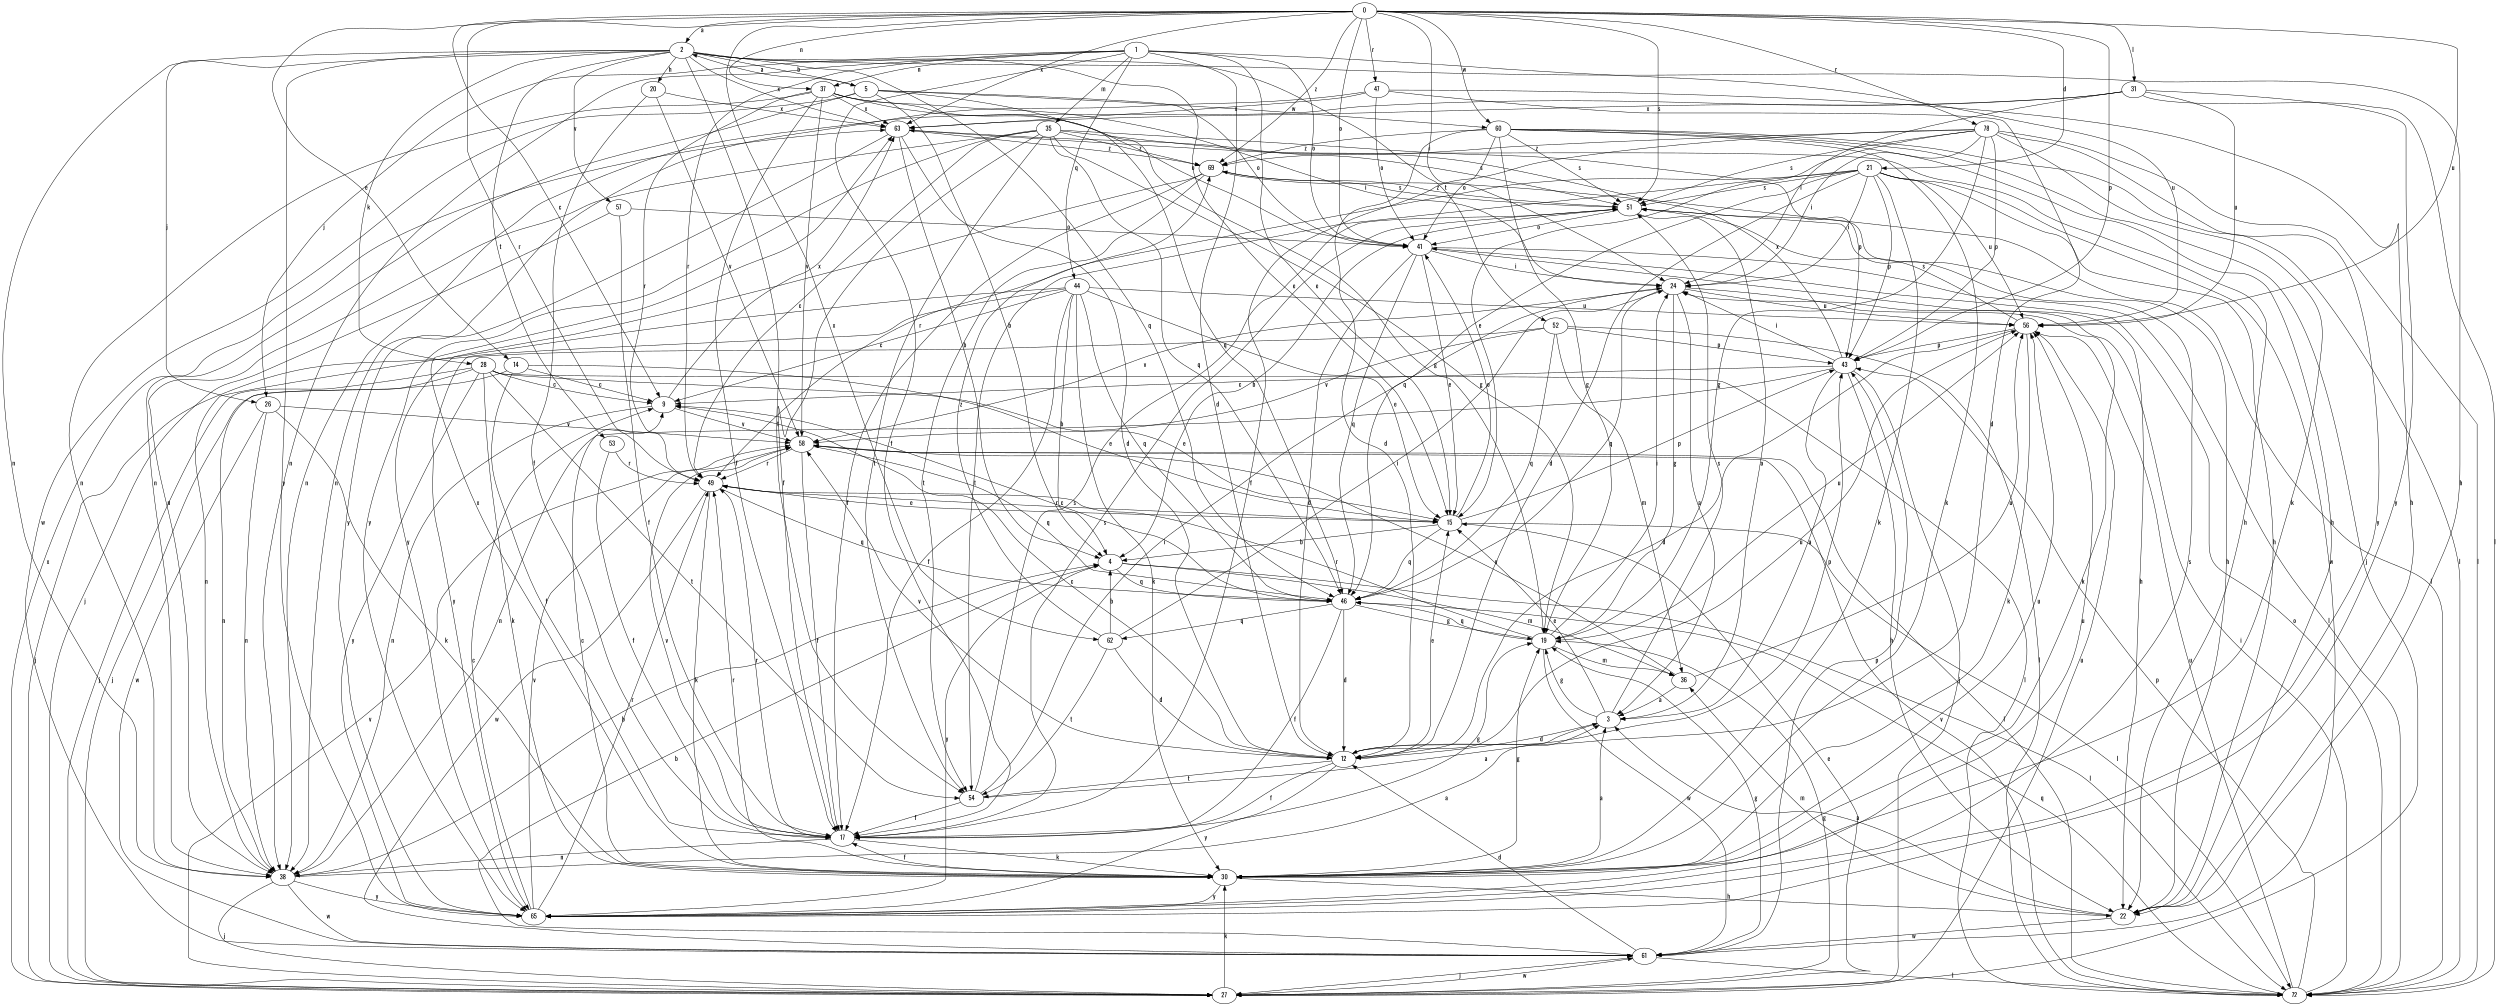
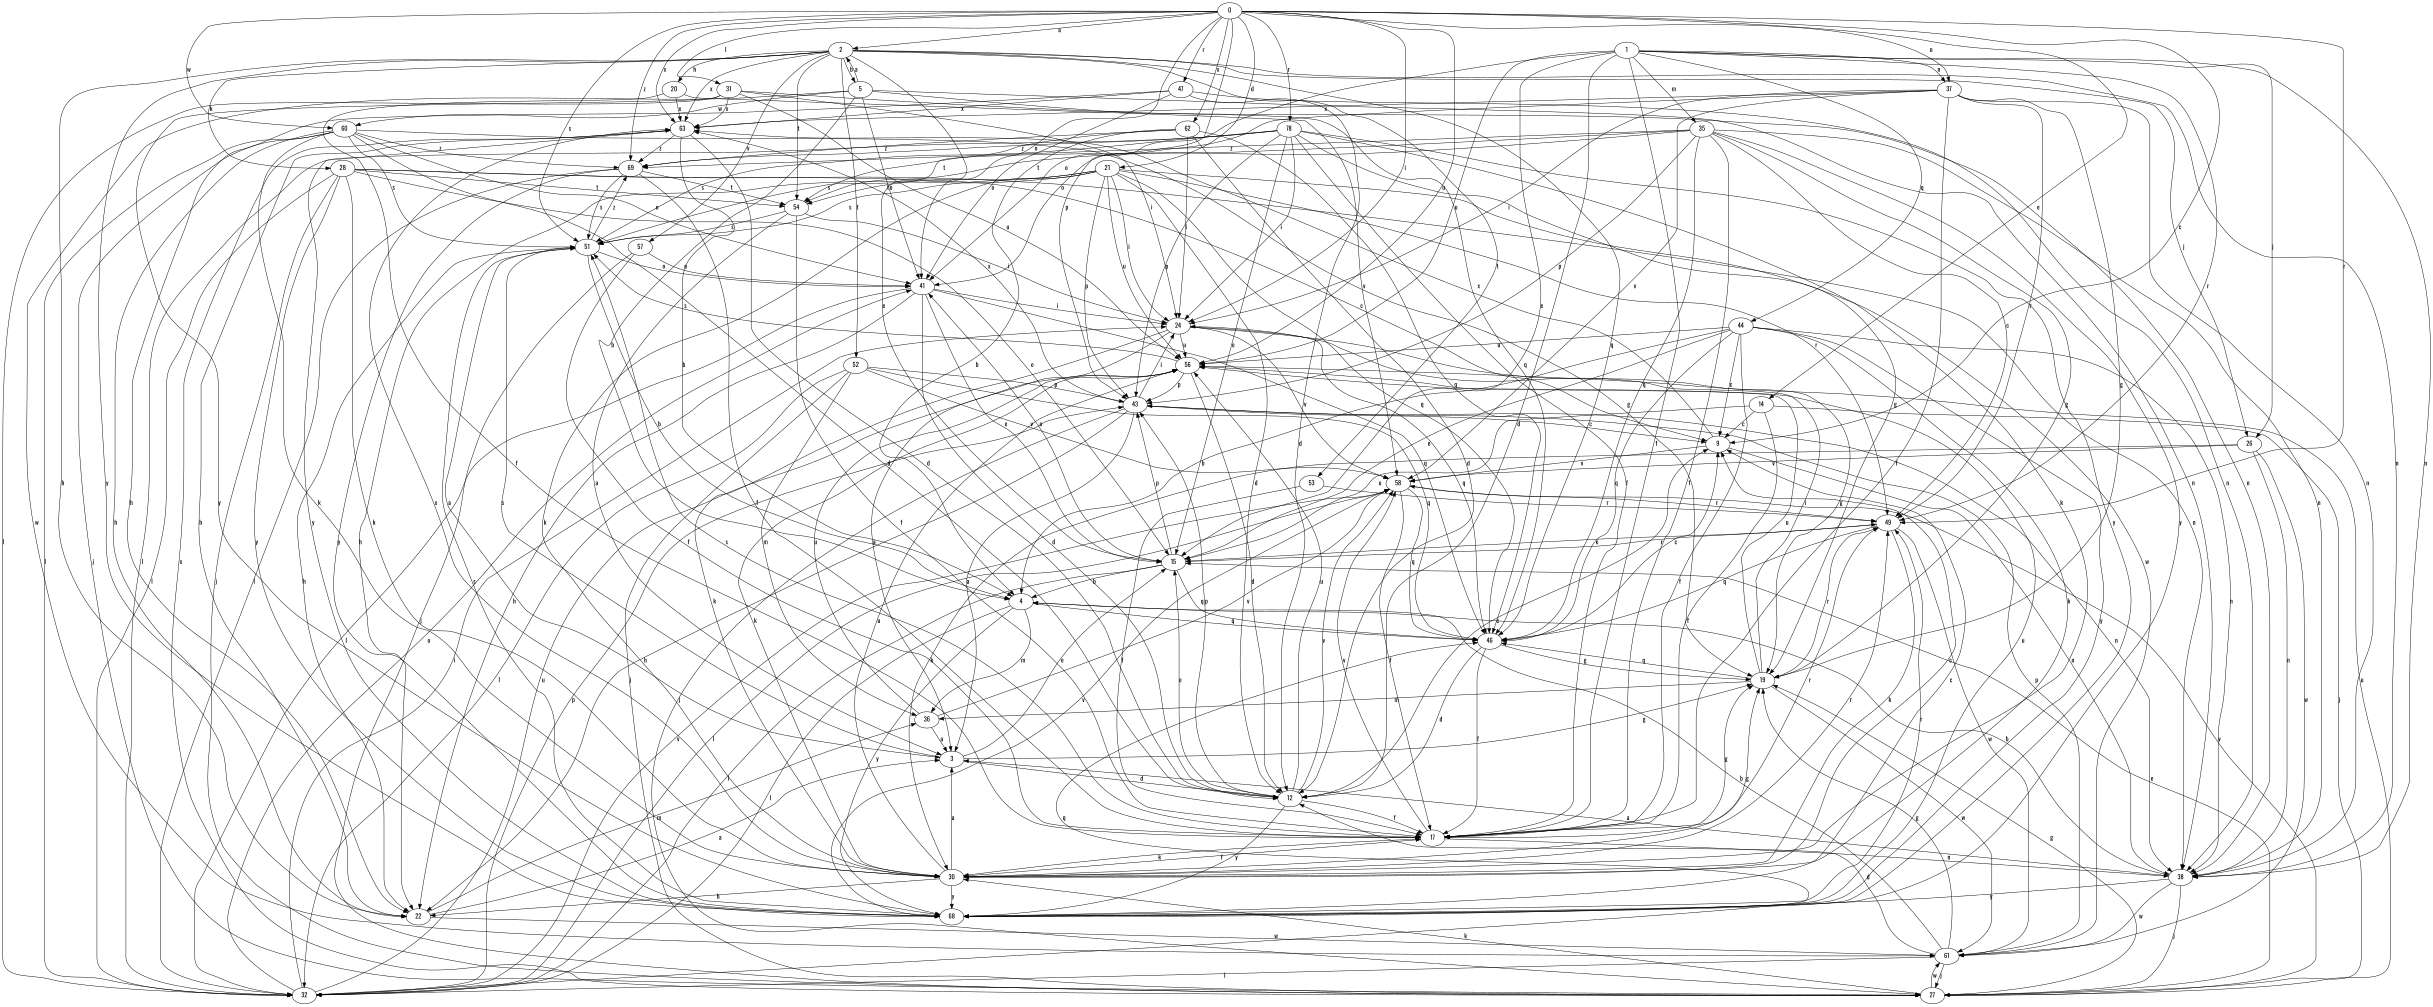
(1229, 621) -> (1417, 331)
(1160, 778) -> none
(534, 917) -> (952, 917)
(2295, 996) -> (304, 996)
